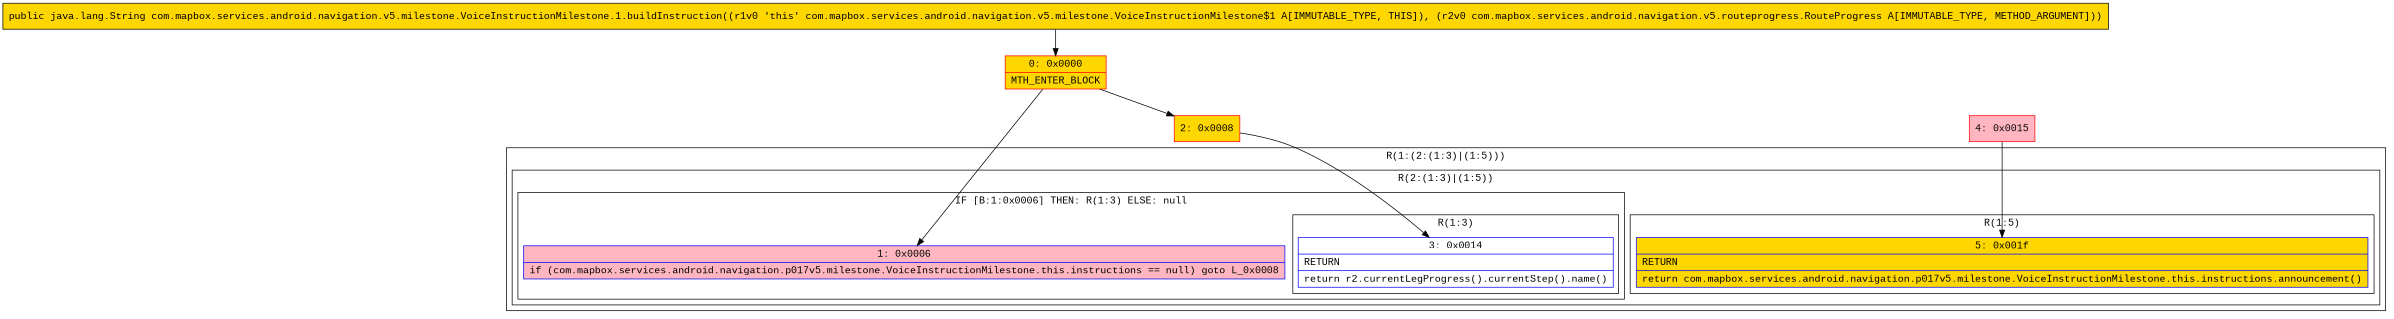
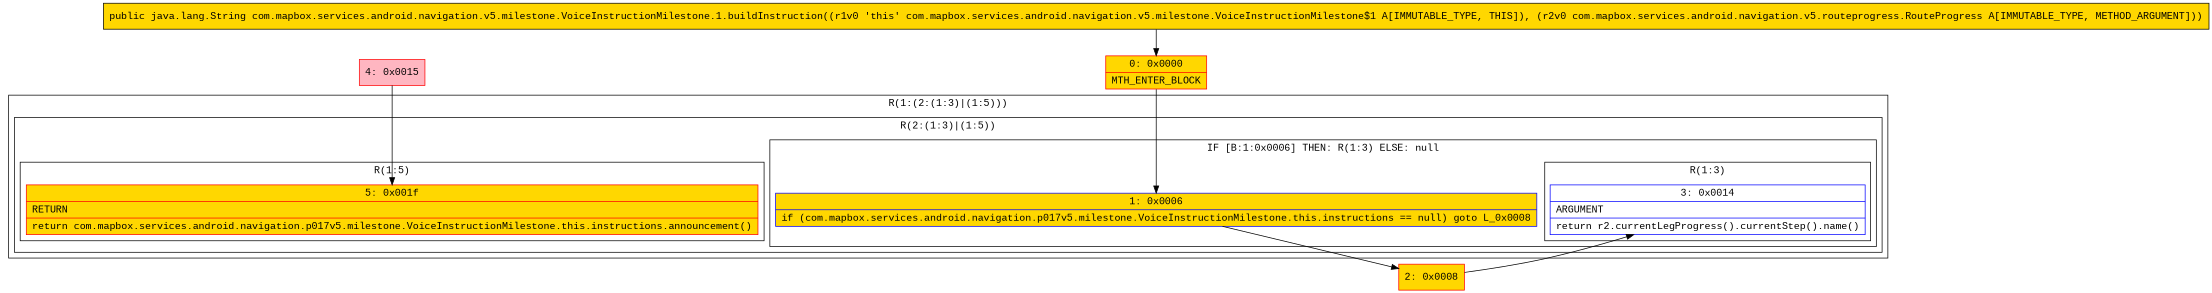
(1133, 101) -> (1286, 242)
(904, 262) -> (1156, 210)
(1322, 262) -> (1580, 209)
(2002, 262) -> (392, 210)
